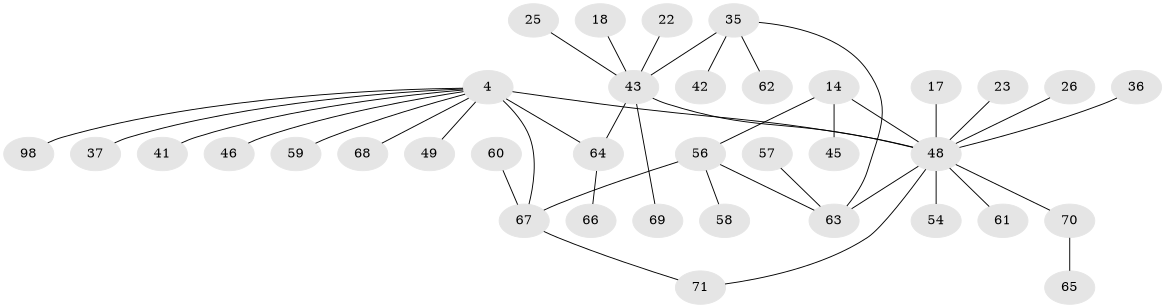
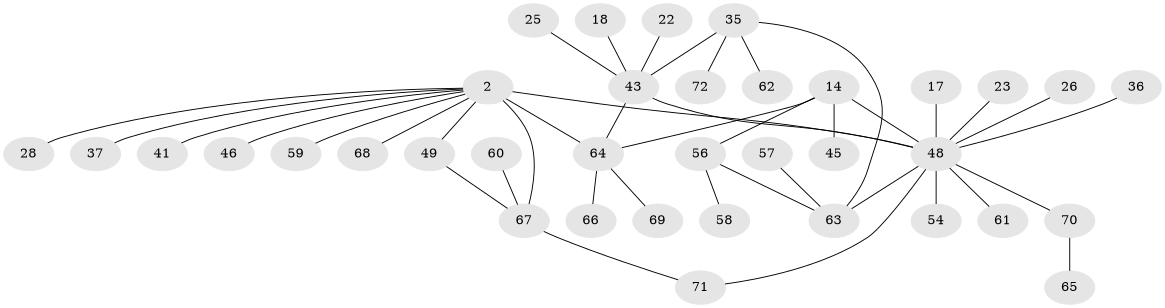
(488, 87) -> (488, 87)
(700, 87) -> (700, 87)
none -> (719, 125)
(29, 154) -> (29, 154)
(646, 154) -> (628, 187)
(610, 184) -> (477, 187)
